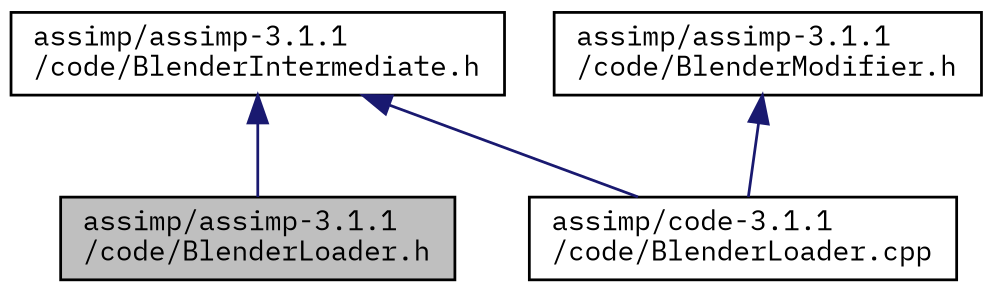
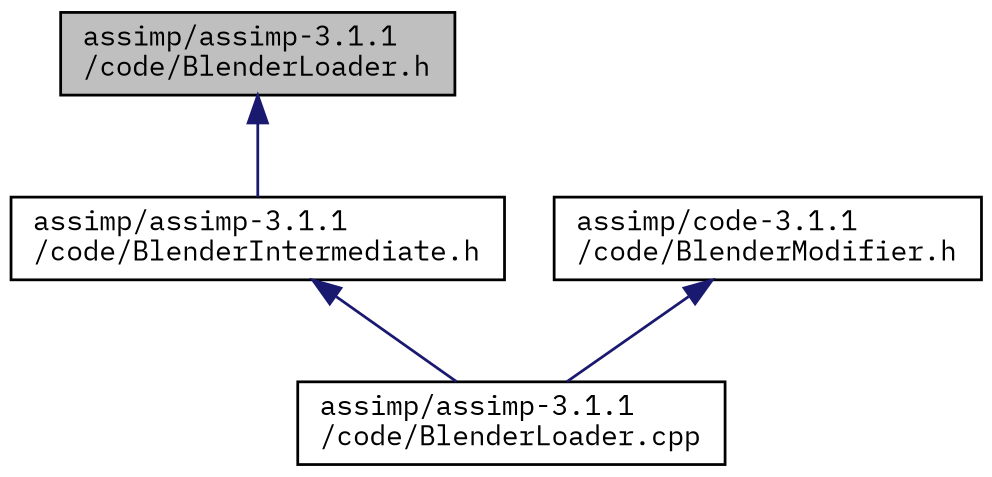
(768, 54) -> (768, 238)
(258, 160) -> (258, 160)
(743, 238) -> (511, 423)
